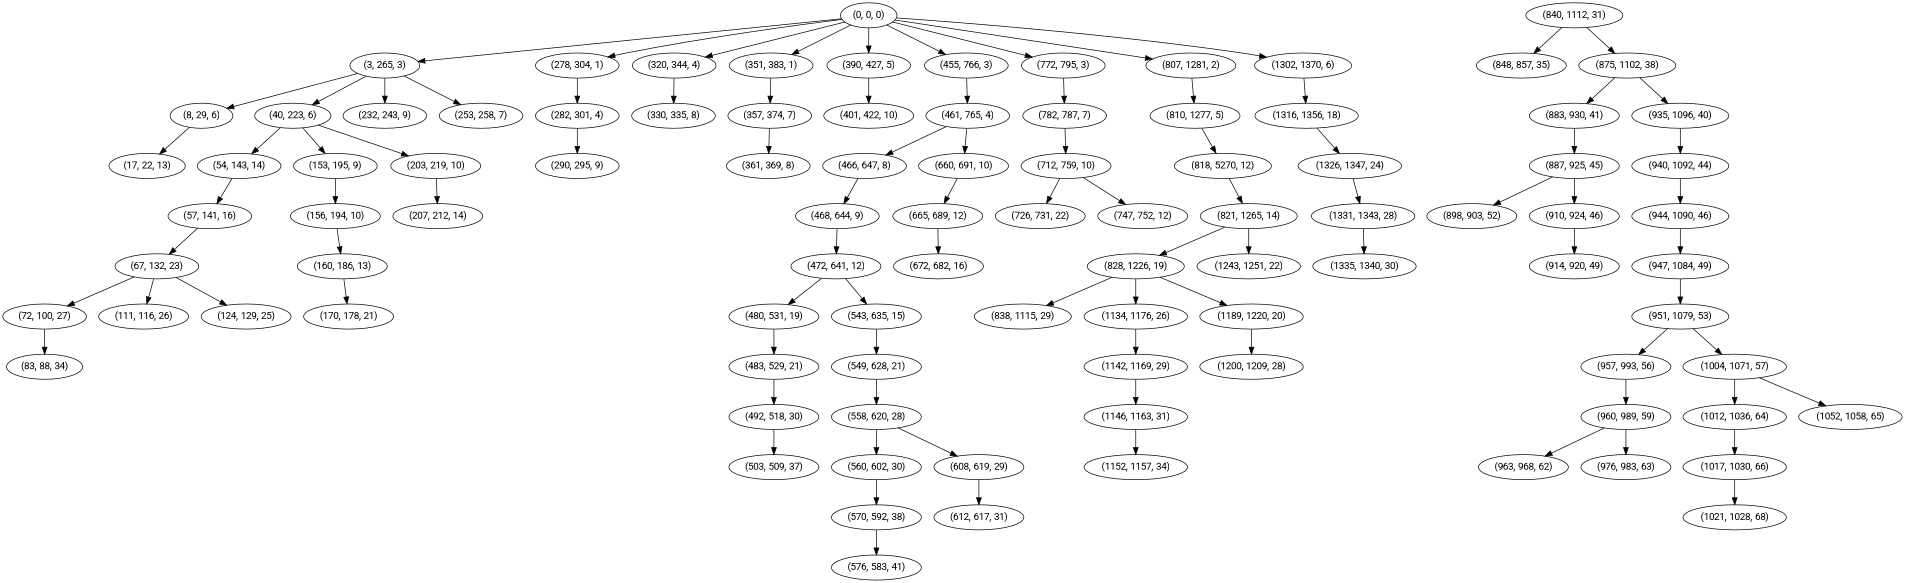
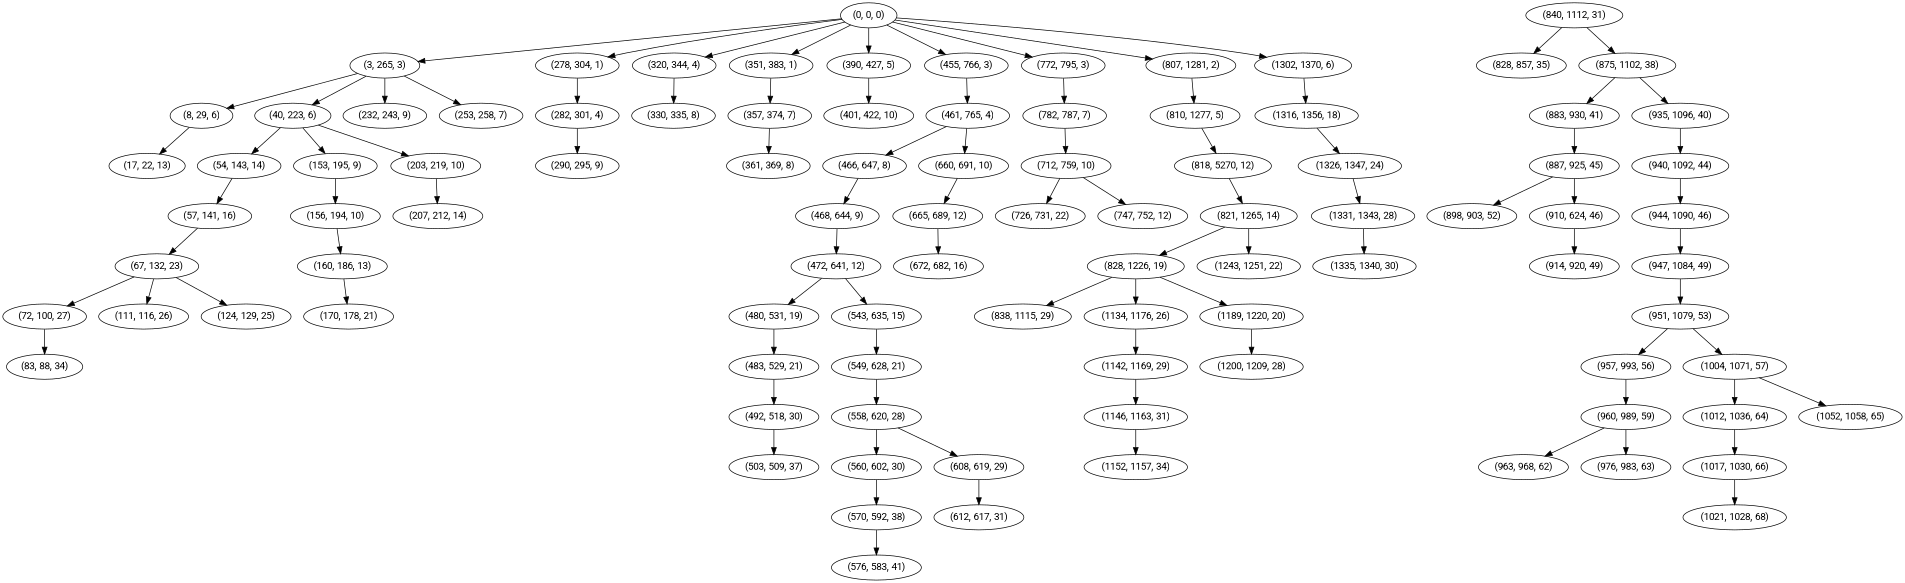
(1521, 66) -> (1521, 66)
(1574, 216) -> (1574, 216)
